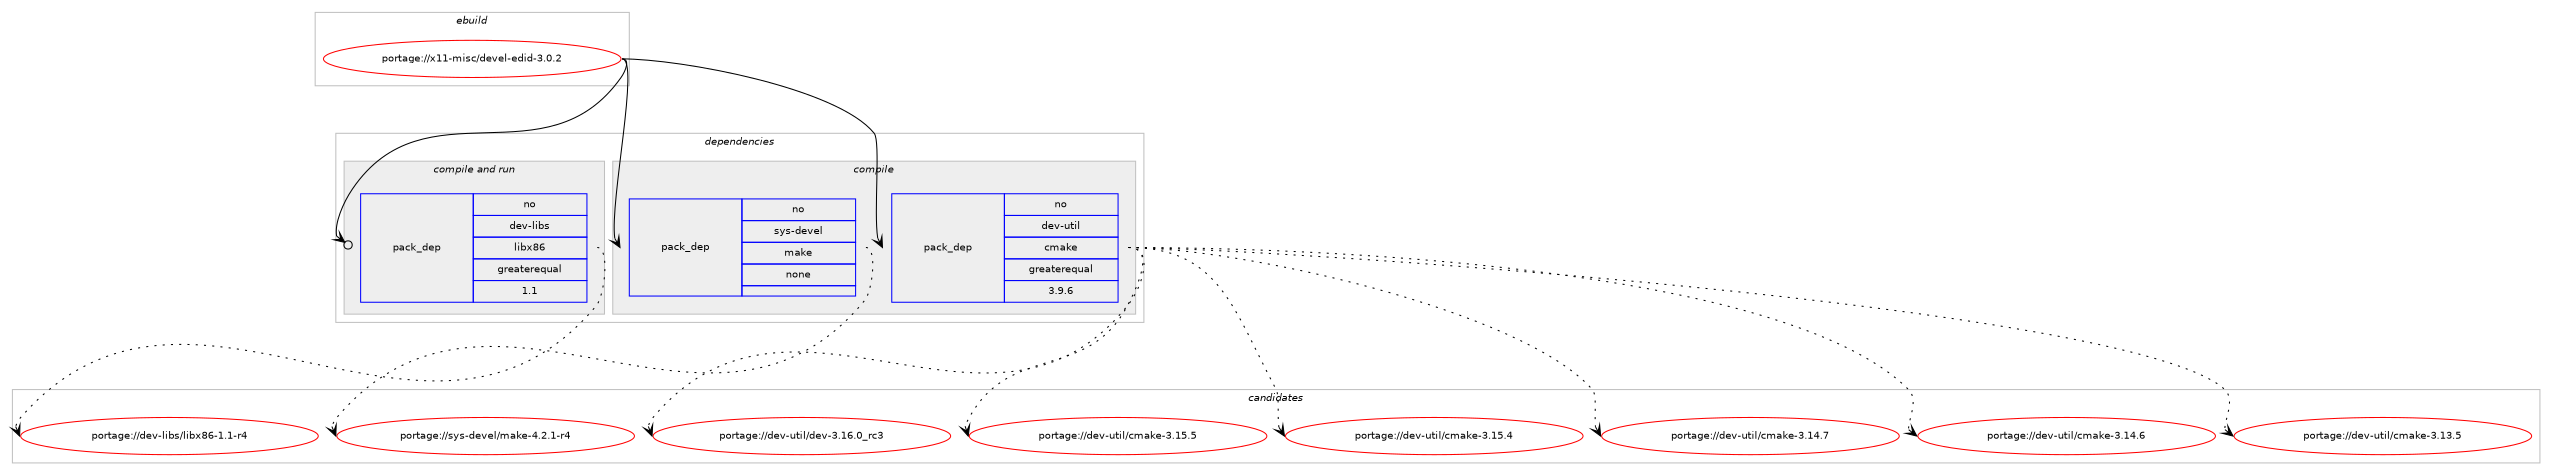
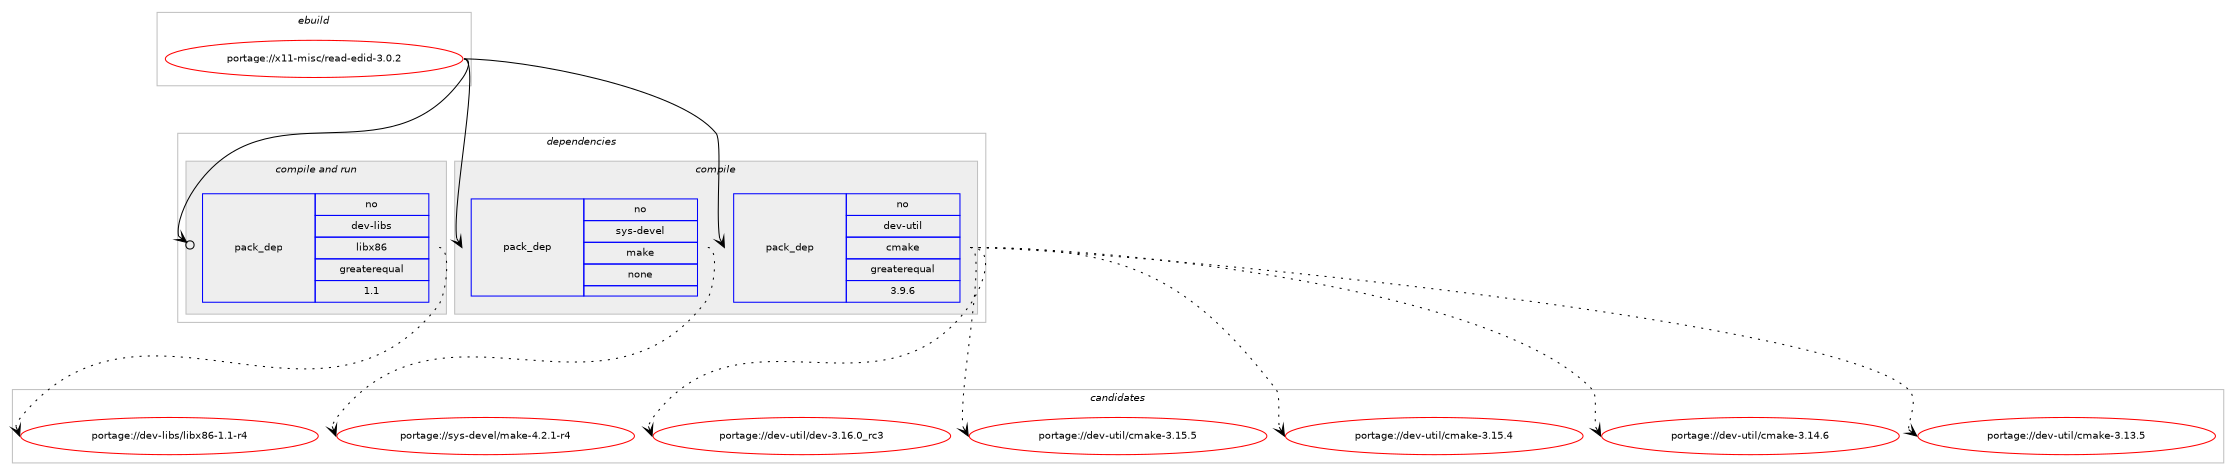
(472, 59) -> (314, 59)
(1750, 436) -> none
